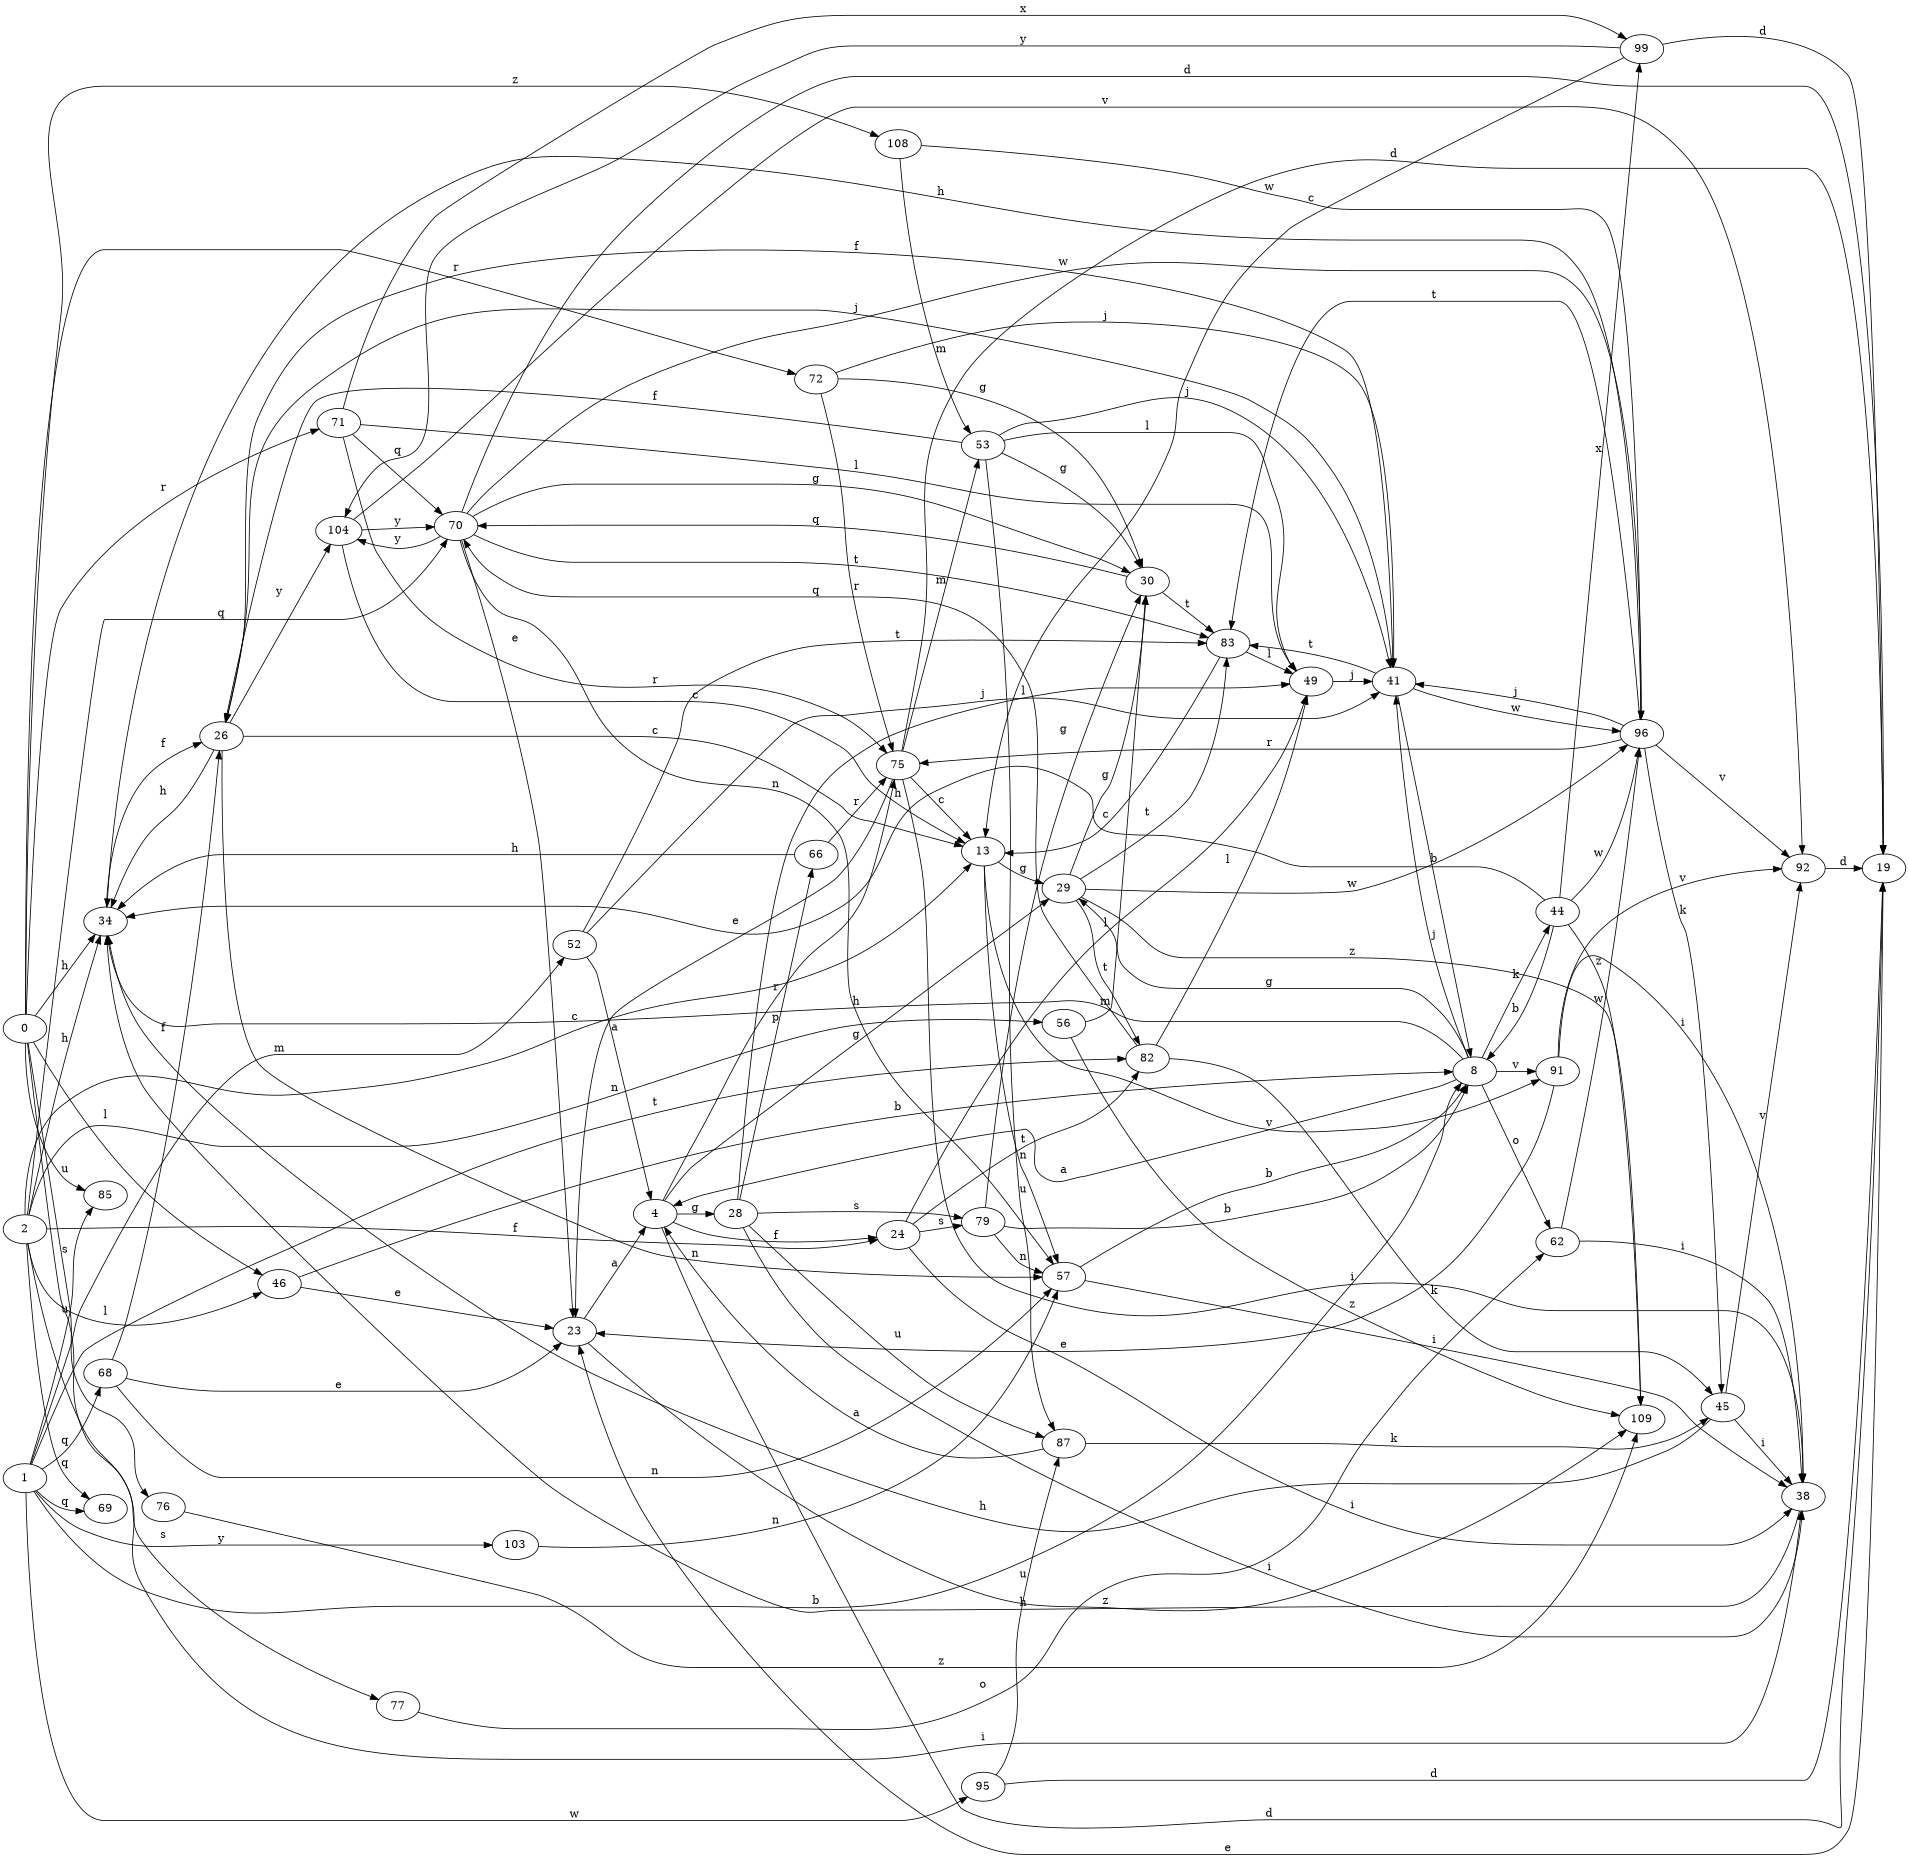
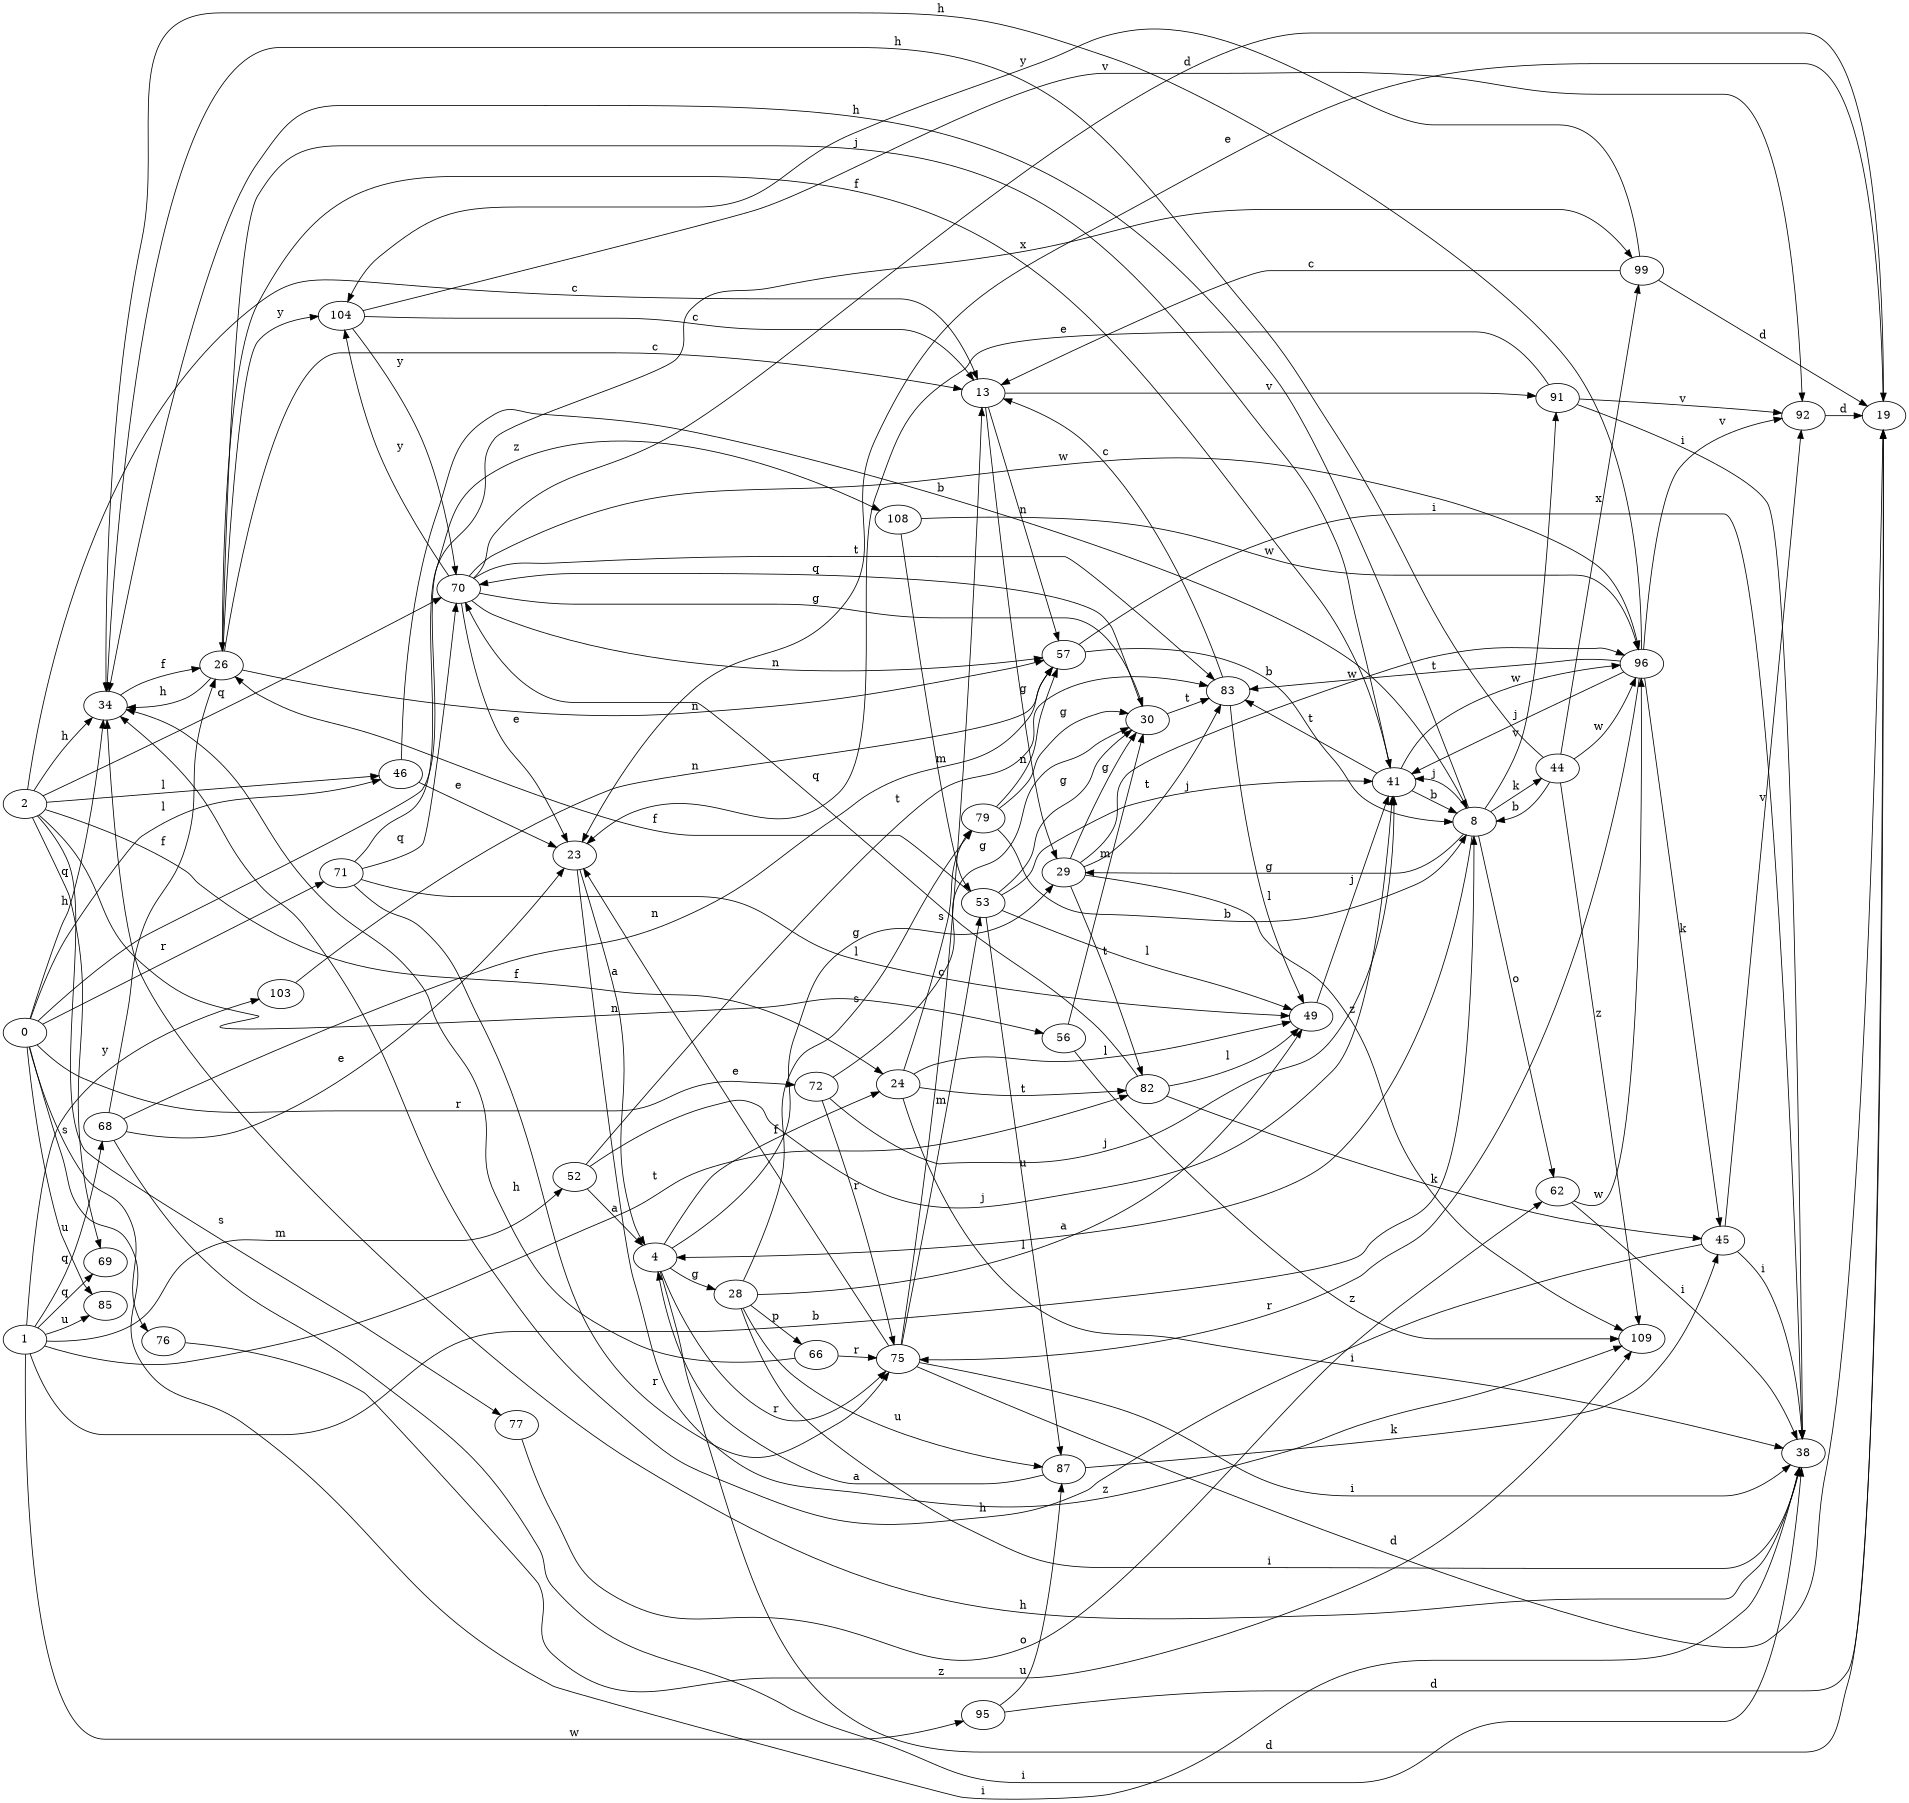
none -> (939, 1766)
